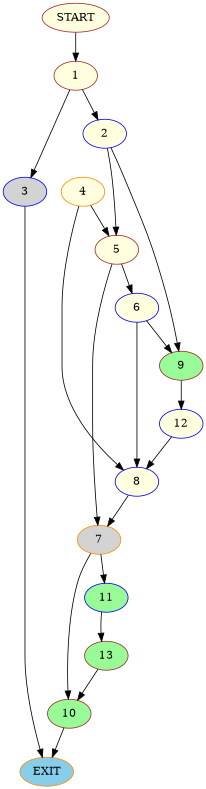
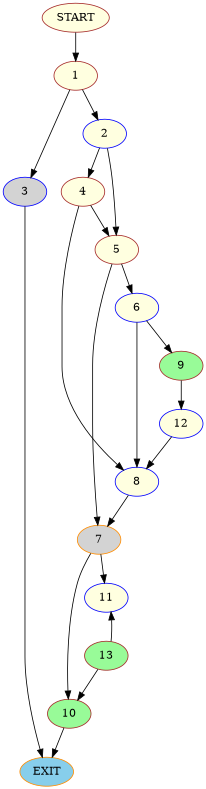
(83, 192) -> (83, 192)
(150, 243) -> (95, 159)
(106, 598) -> (106, 598)
(101, 623) -> (112, 631)
